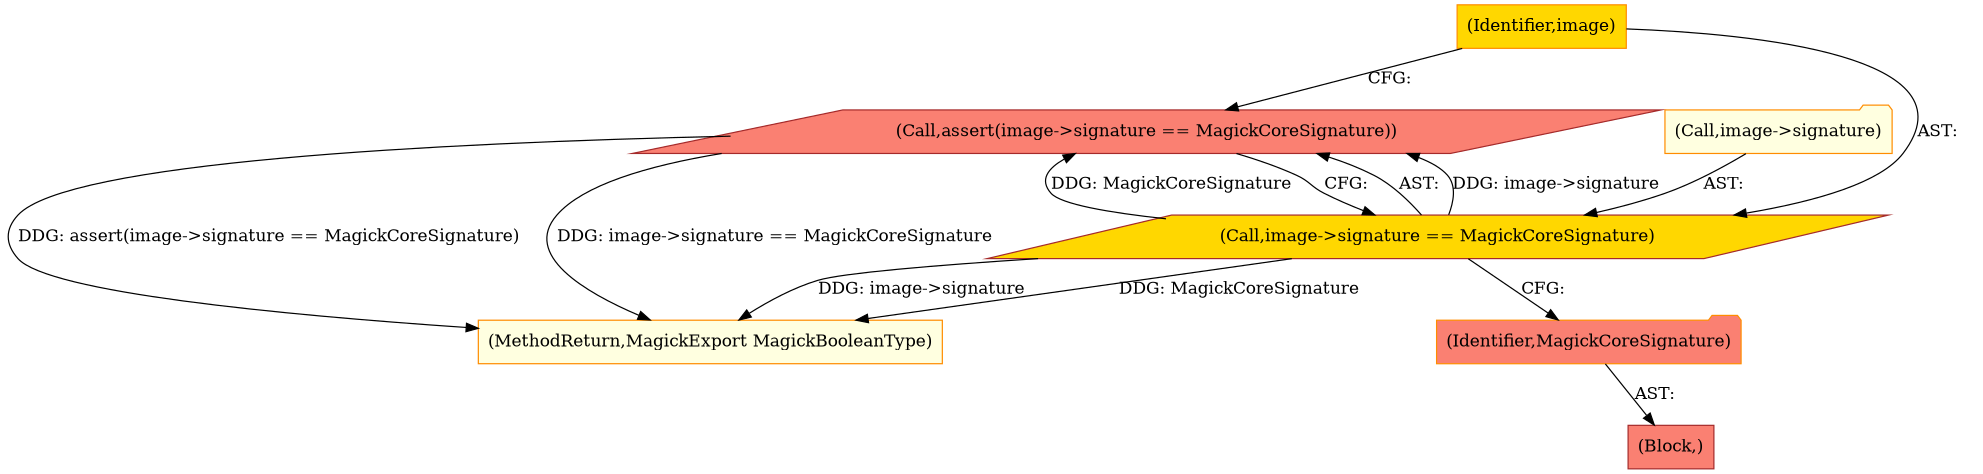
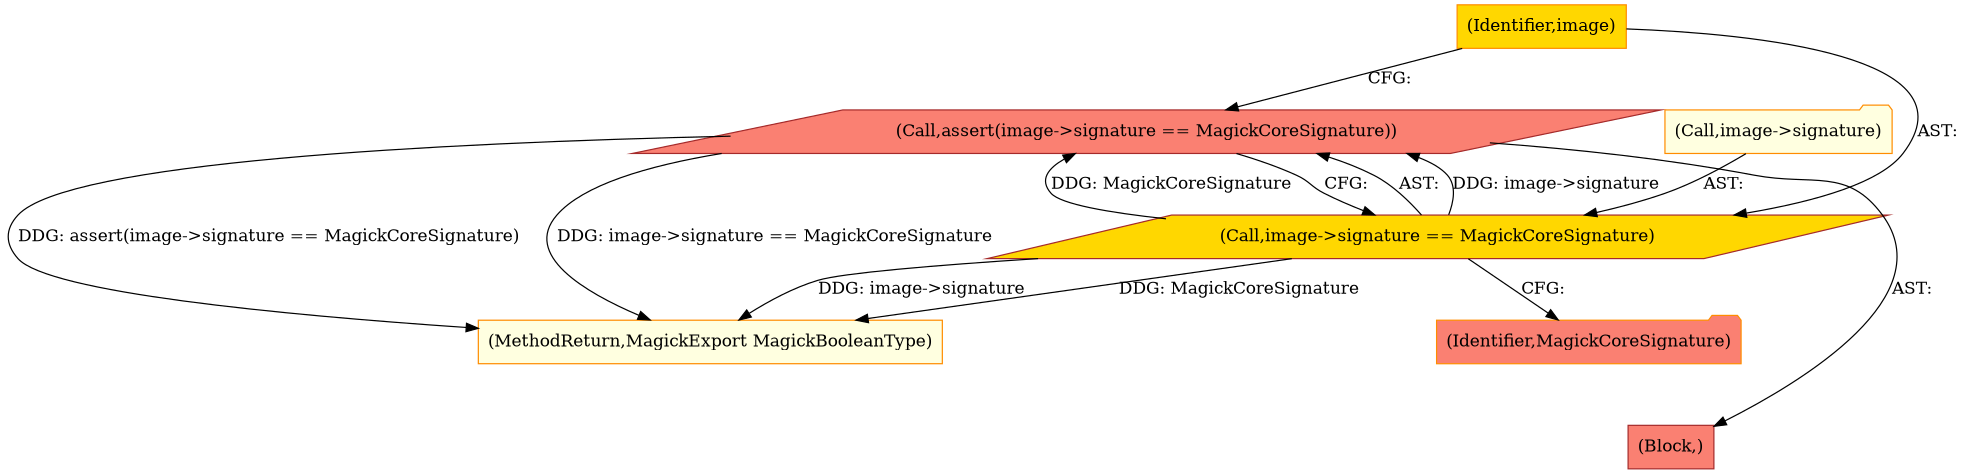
(1626, 390) -> (1836, 183)
